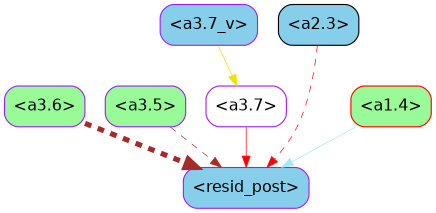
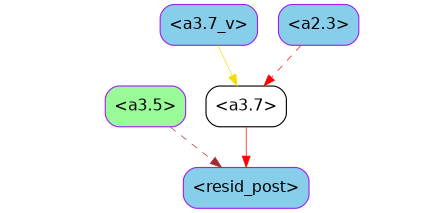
(319, 25) -> (319, 25)
(45, 106) -> none
(246, 106) -> (246, 106)
(305, 106) -> (286, 62)
(391, 106) -> none
